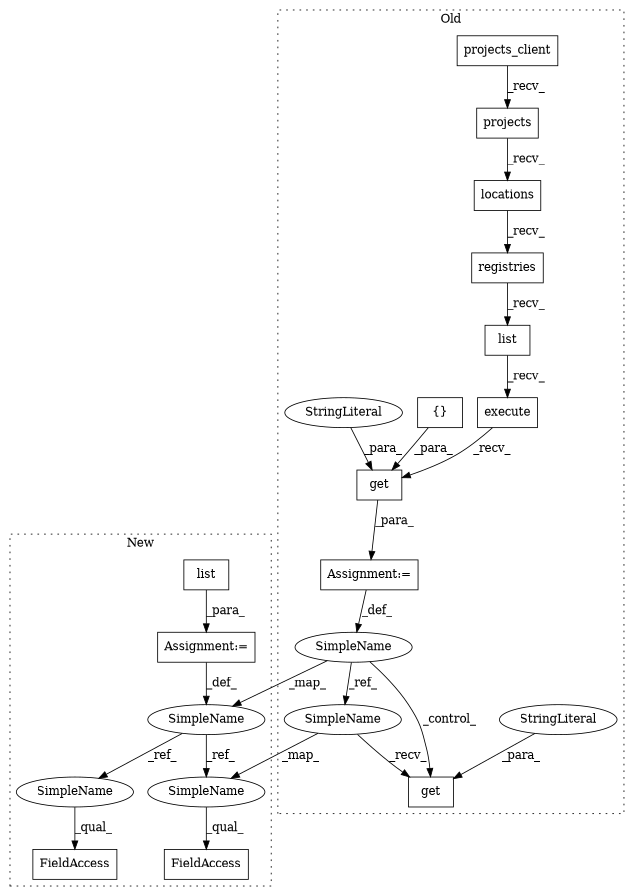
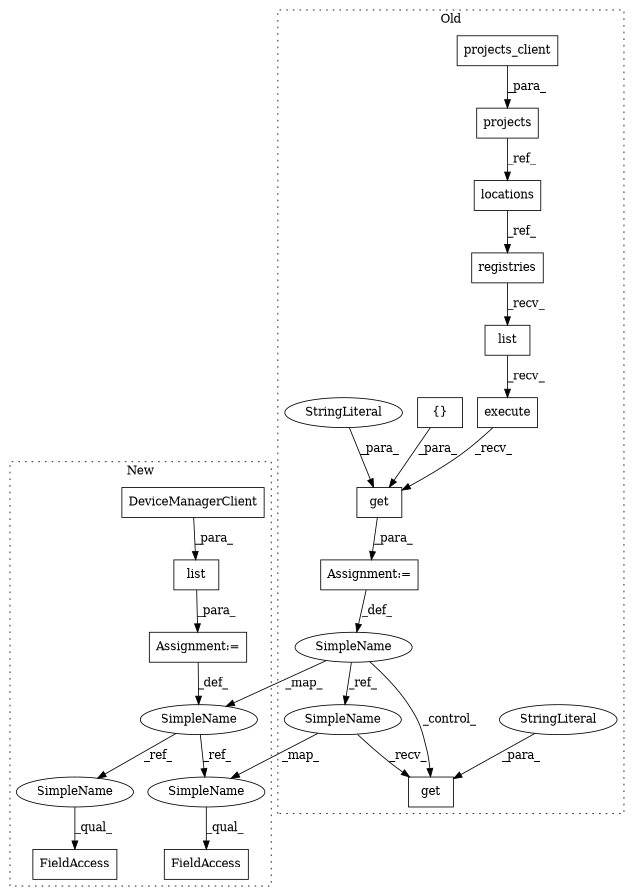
(526, 87) -> (527, 87)
(526, 159) -> (522, 159)
(526, 232) -> (522, 232)
none -> (193, 502)
